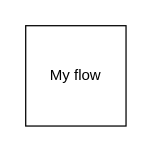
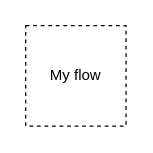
(76, 76) -> (76, 76)
